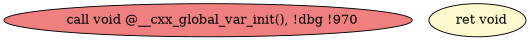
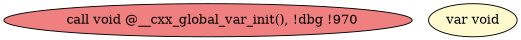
(477, 20) -> (473, 20)
